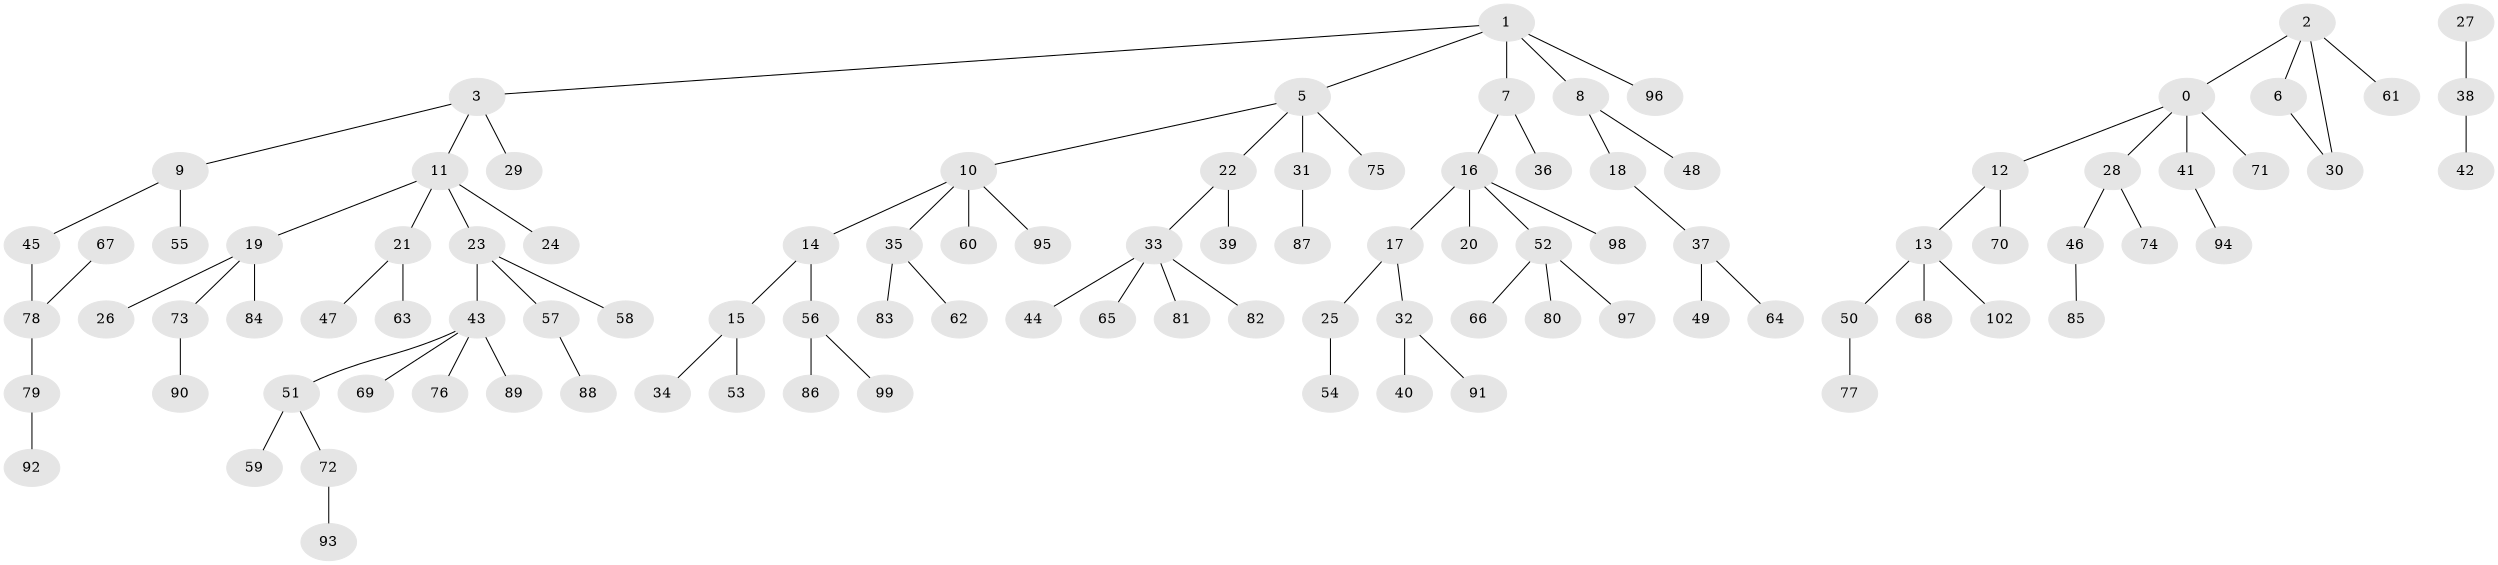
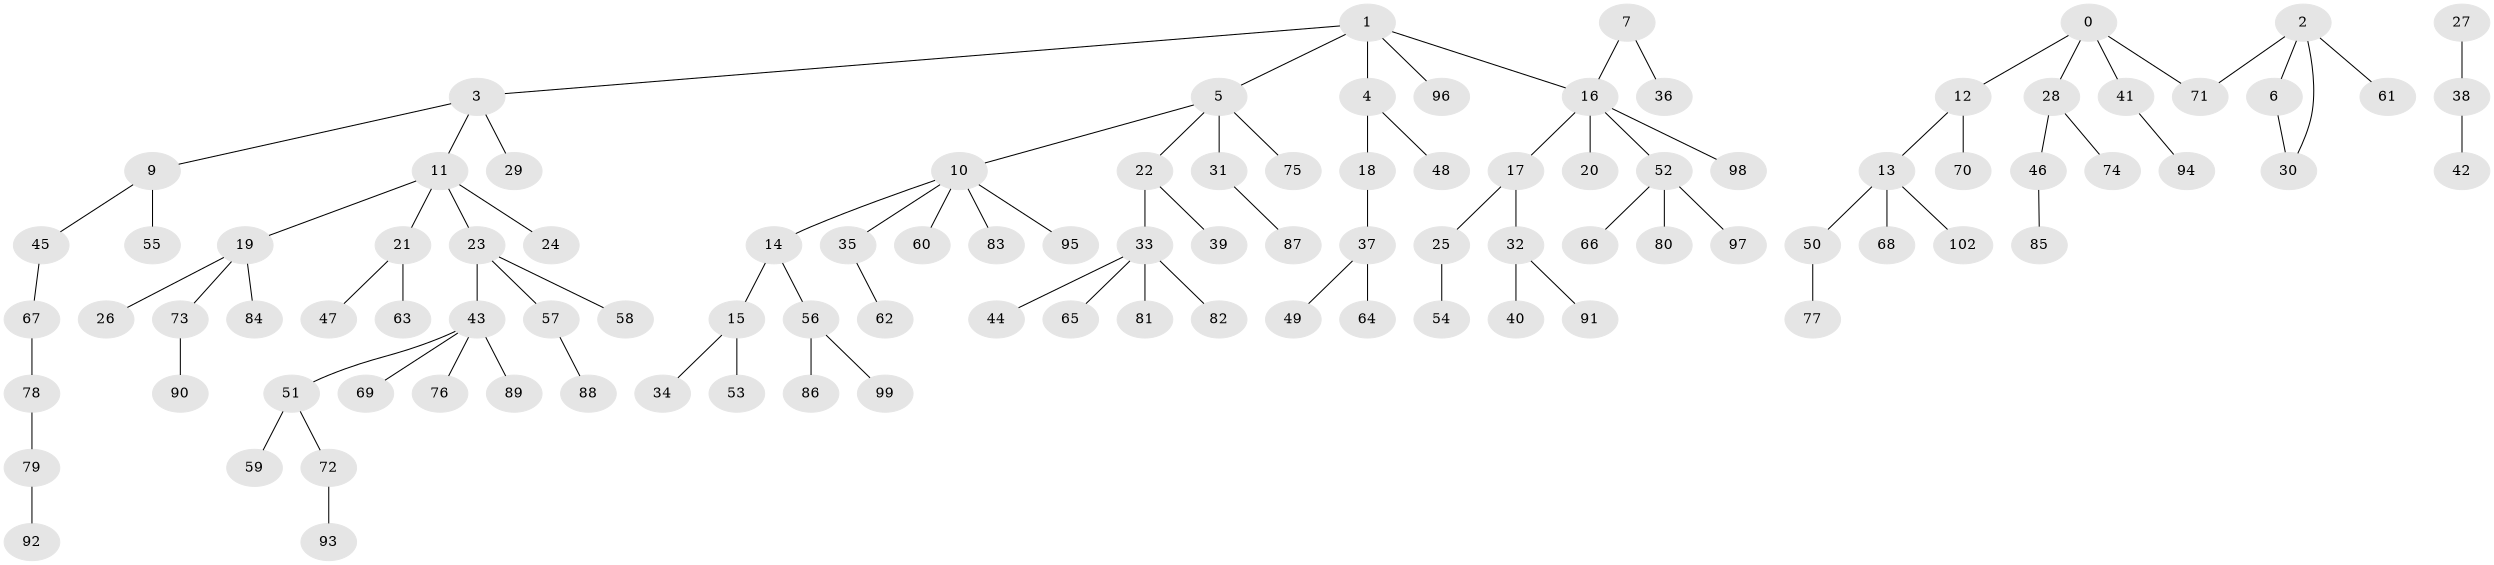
(1507, 60) -> (1479, 60)
(2247, 60) -> (2252, 60)
(1581, 97) -> (1368, 97)
(32, 282) -> (37, 282)
(890, 282) -> (978, 208)
